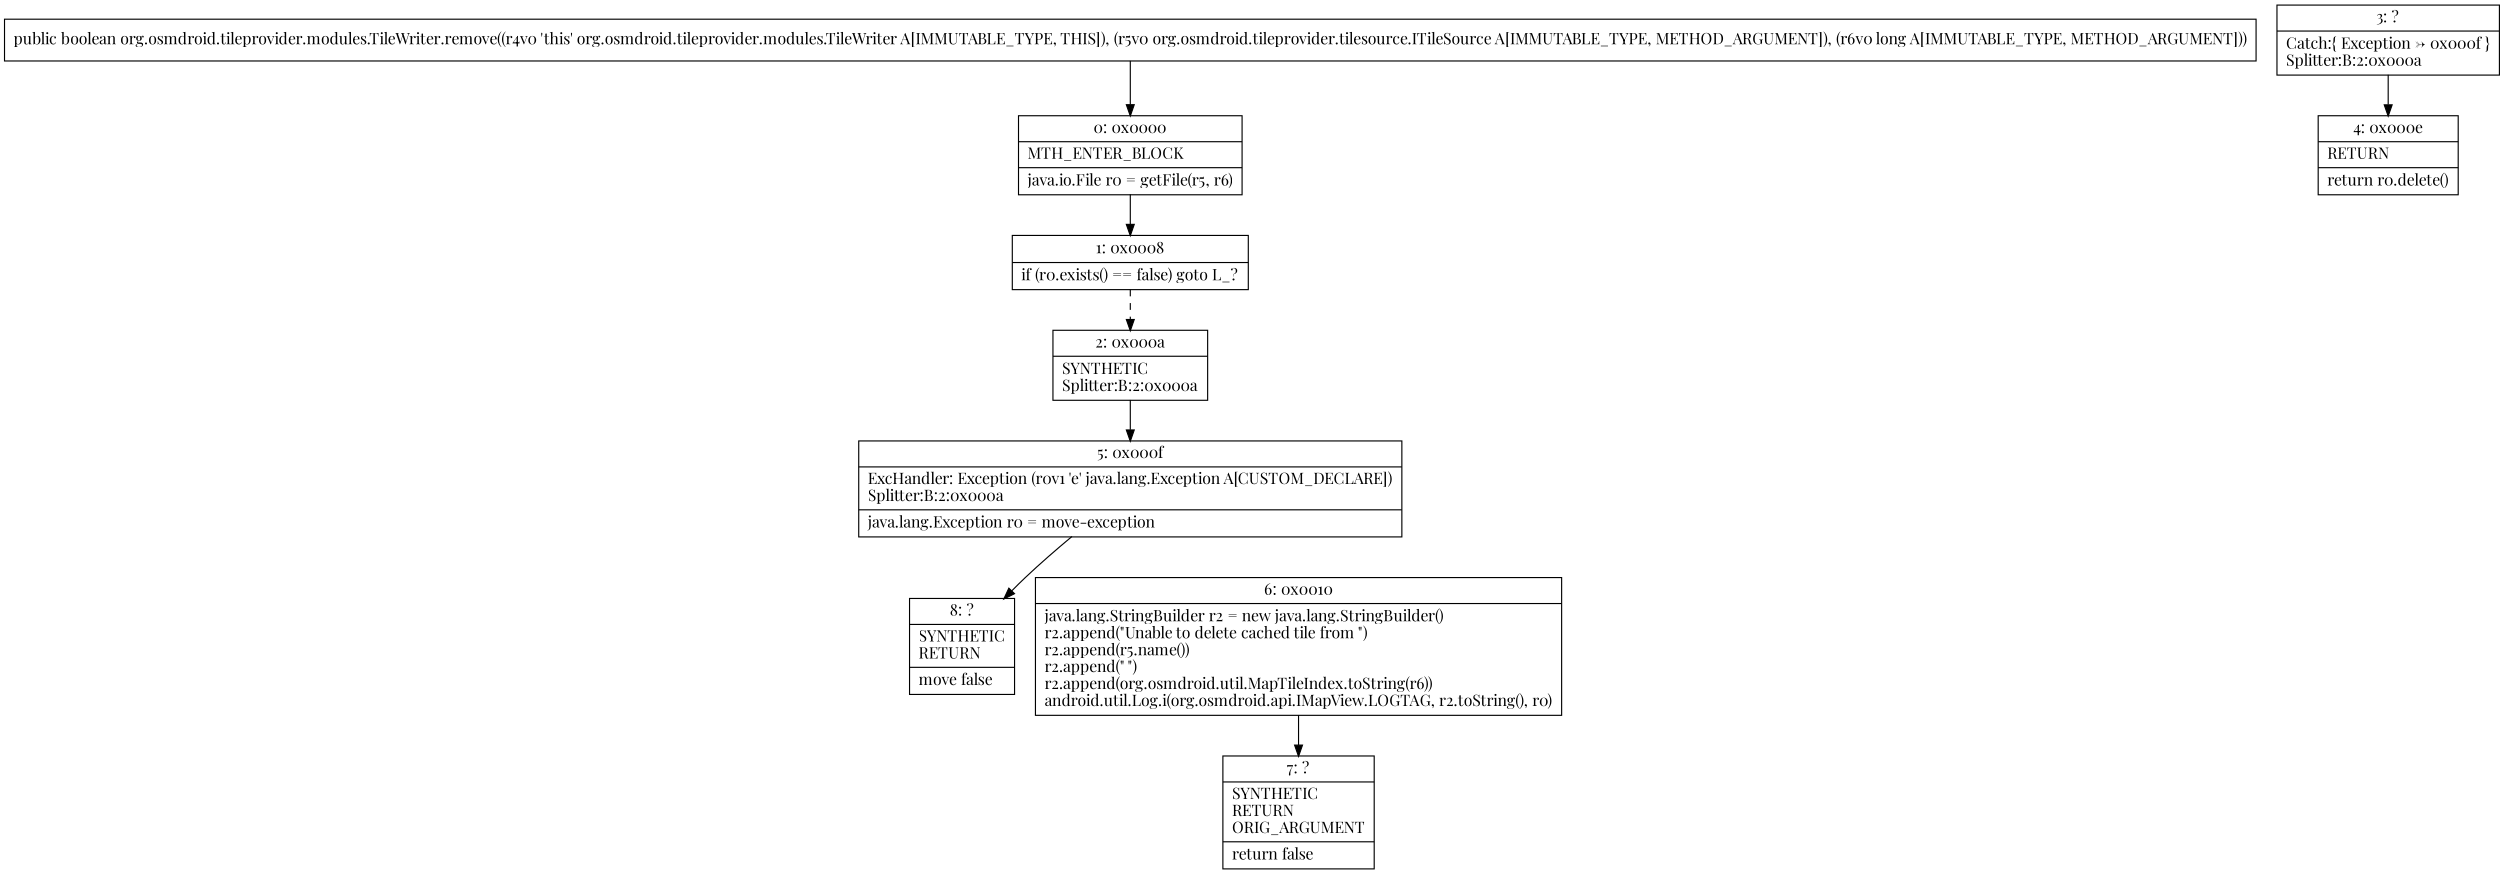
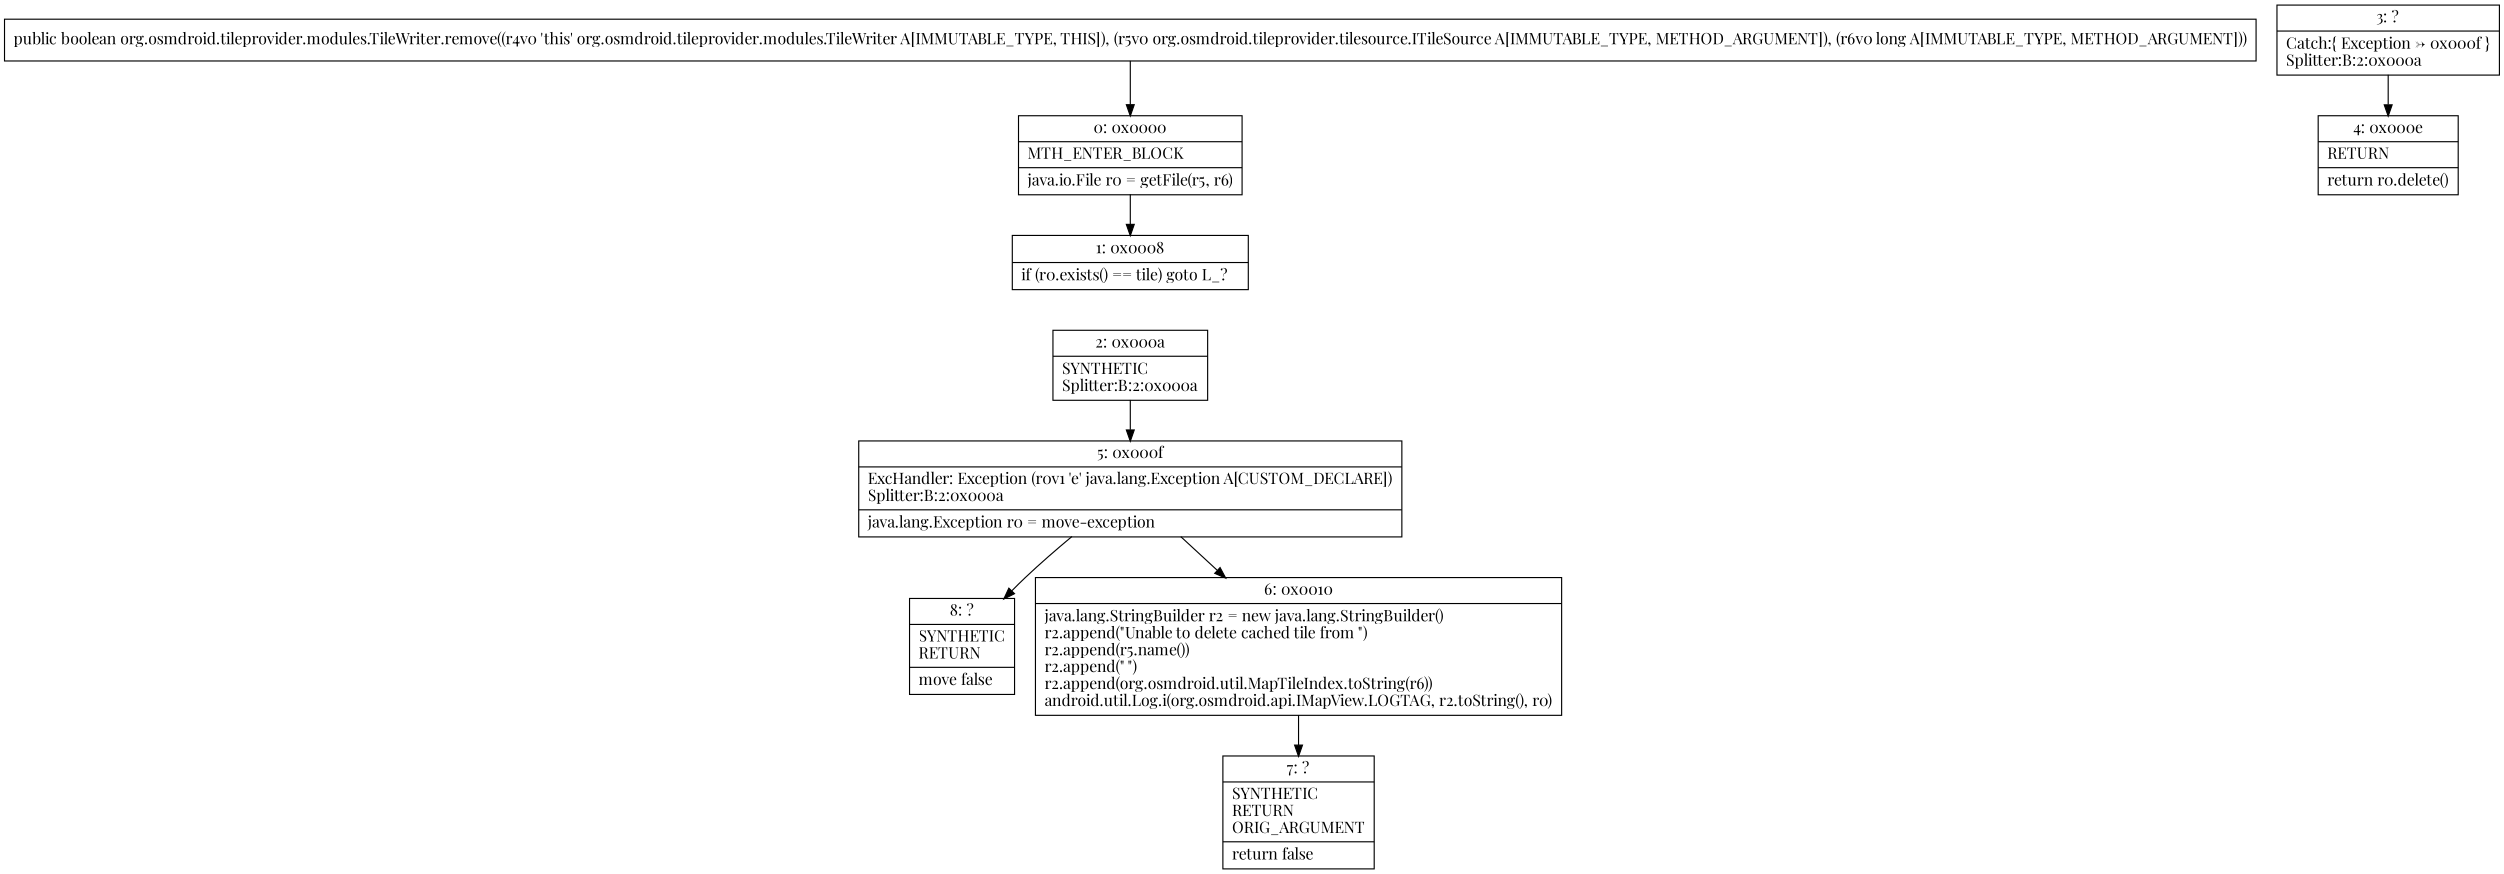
(1130, 276) -> (1125, 276)
(1130, 304) -> none
none -> (1199, 553)
